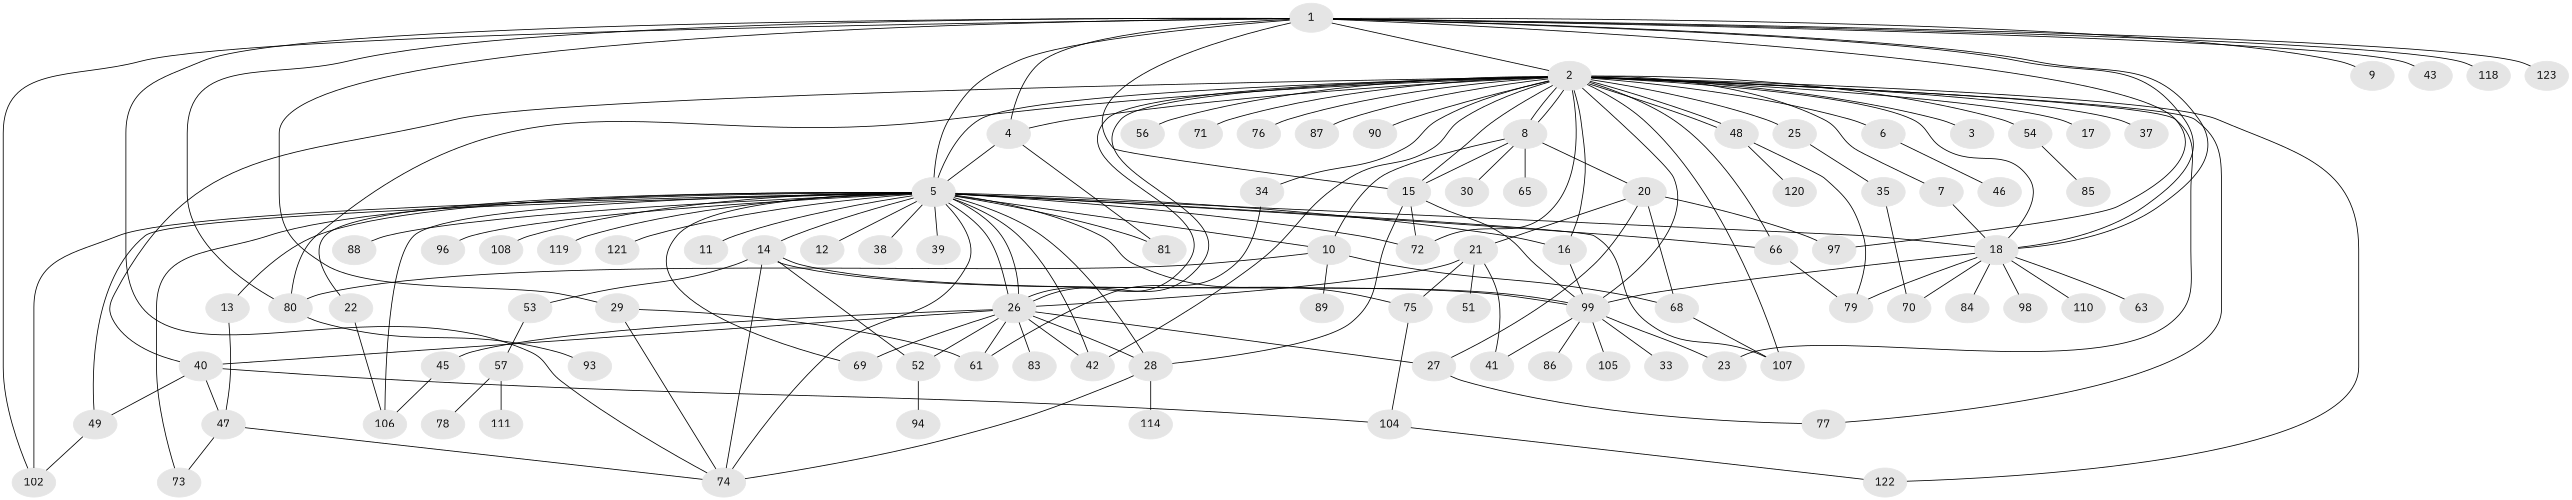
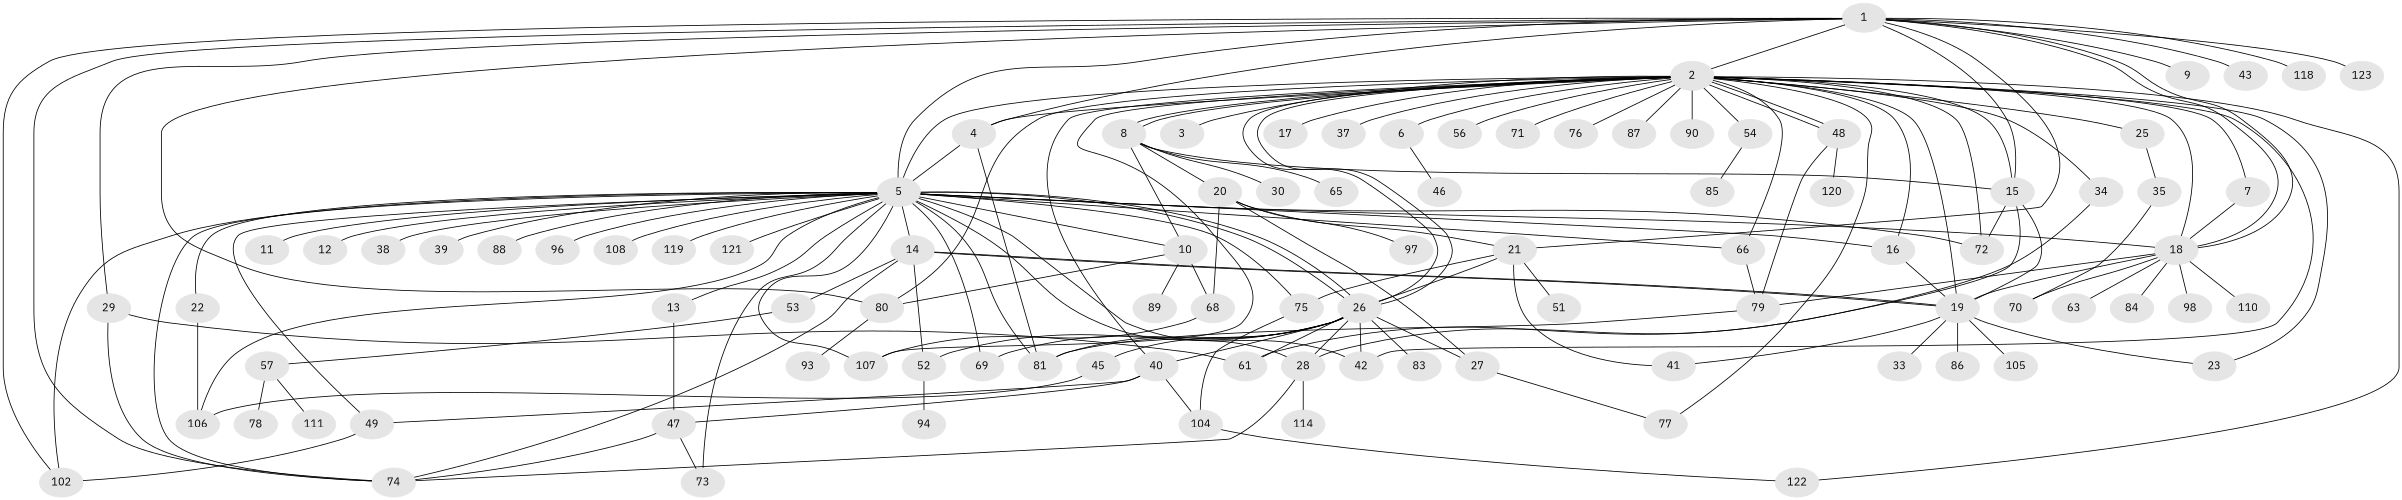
(1951, 65) -> (1931, 218)
(1588, 308) -> (1958, 308)
none -> (1549, 325)
none -> (1200, 337)
